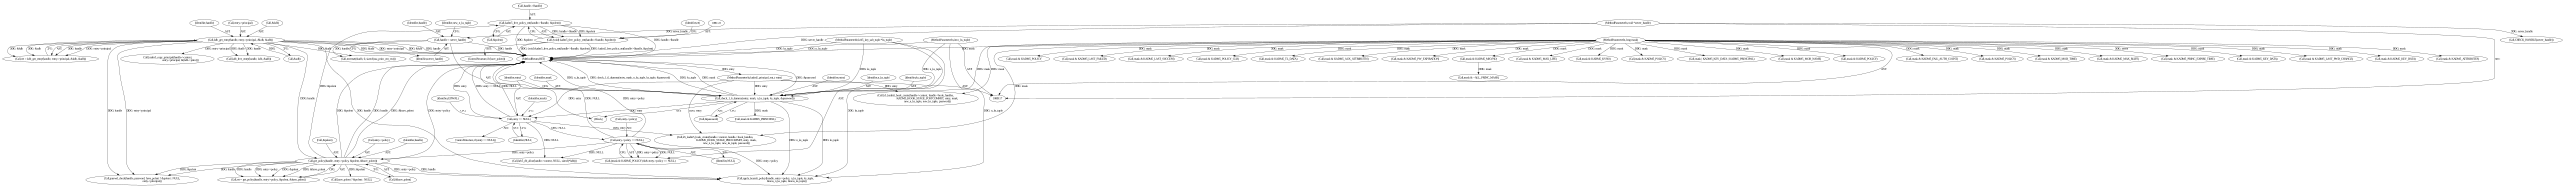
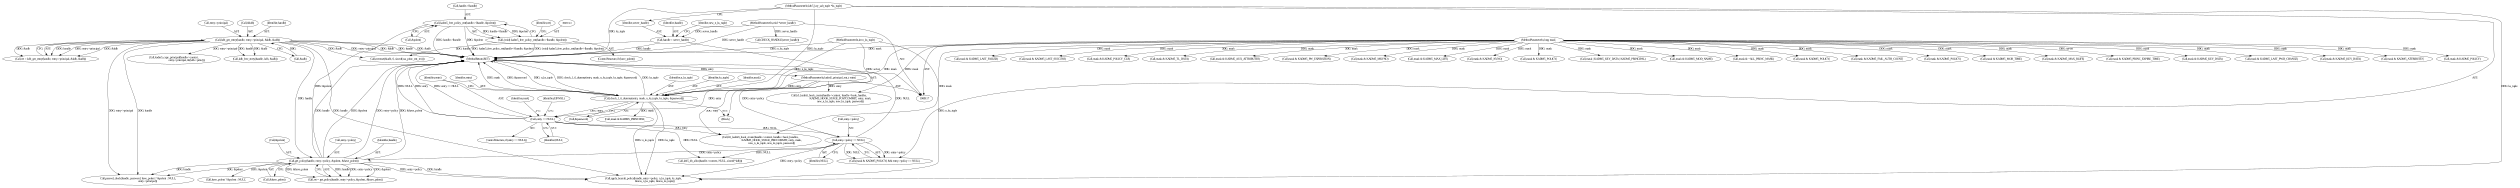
(350, 48) -> (717, 13)
(1478, 67) -> (1649, 47)
(970, 69) -> (873, 69)
